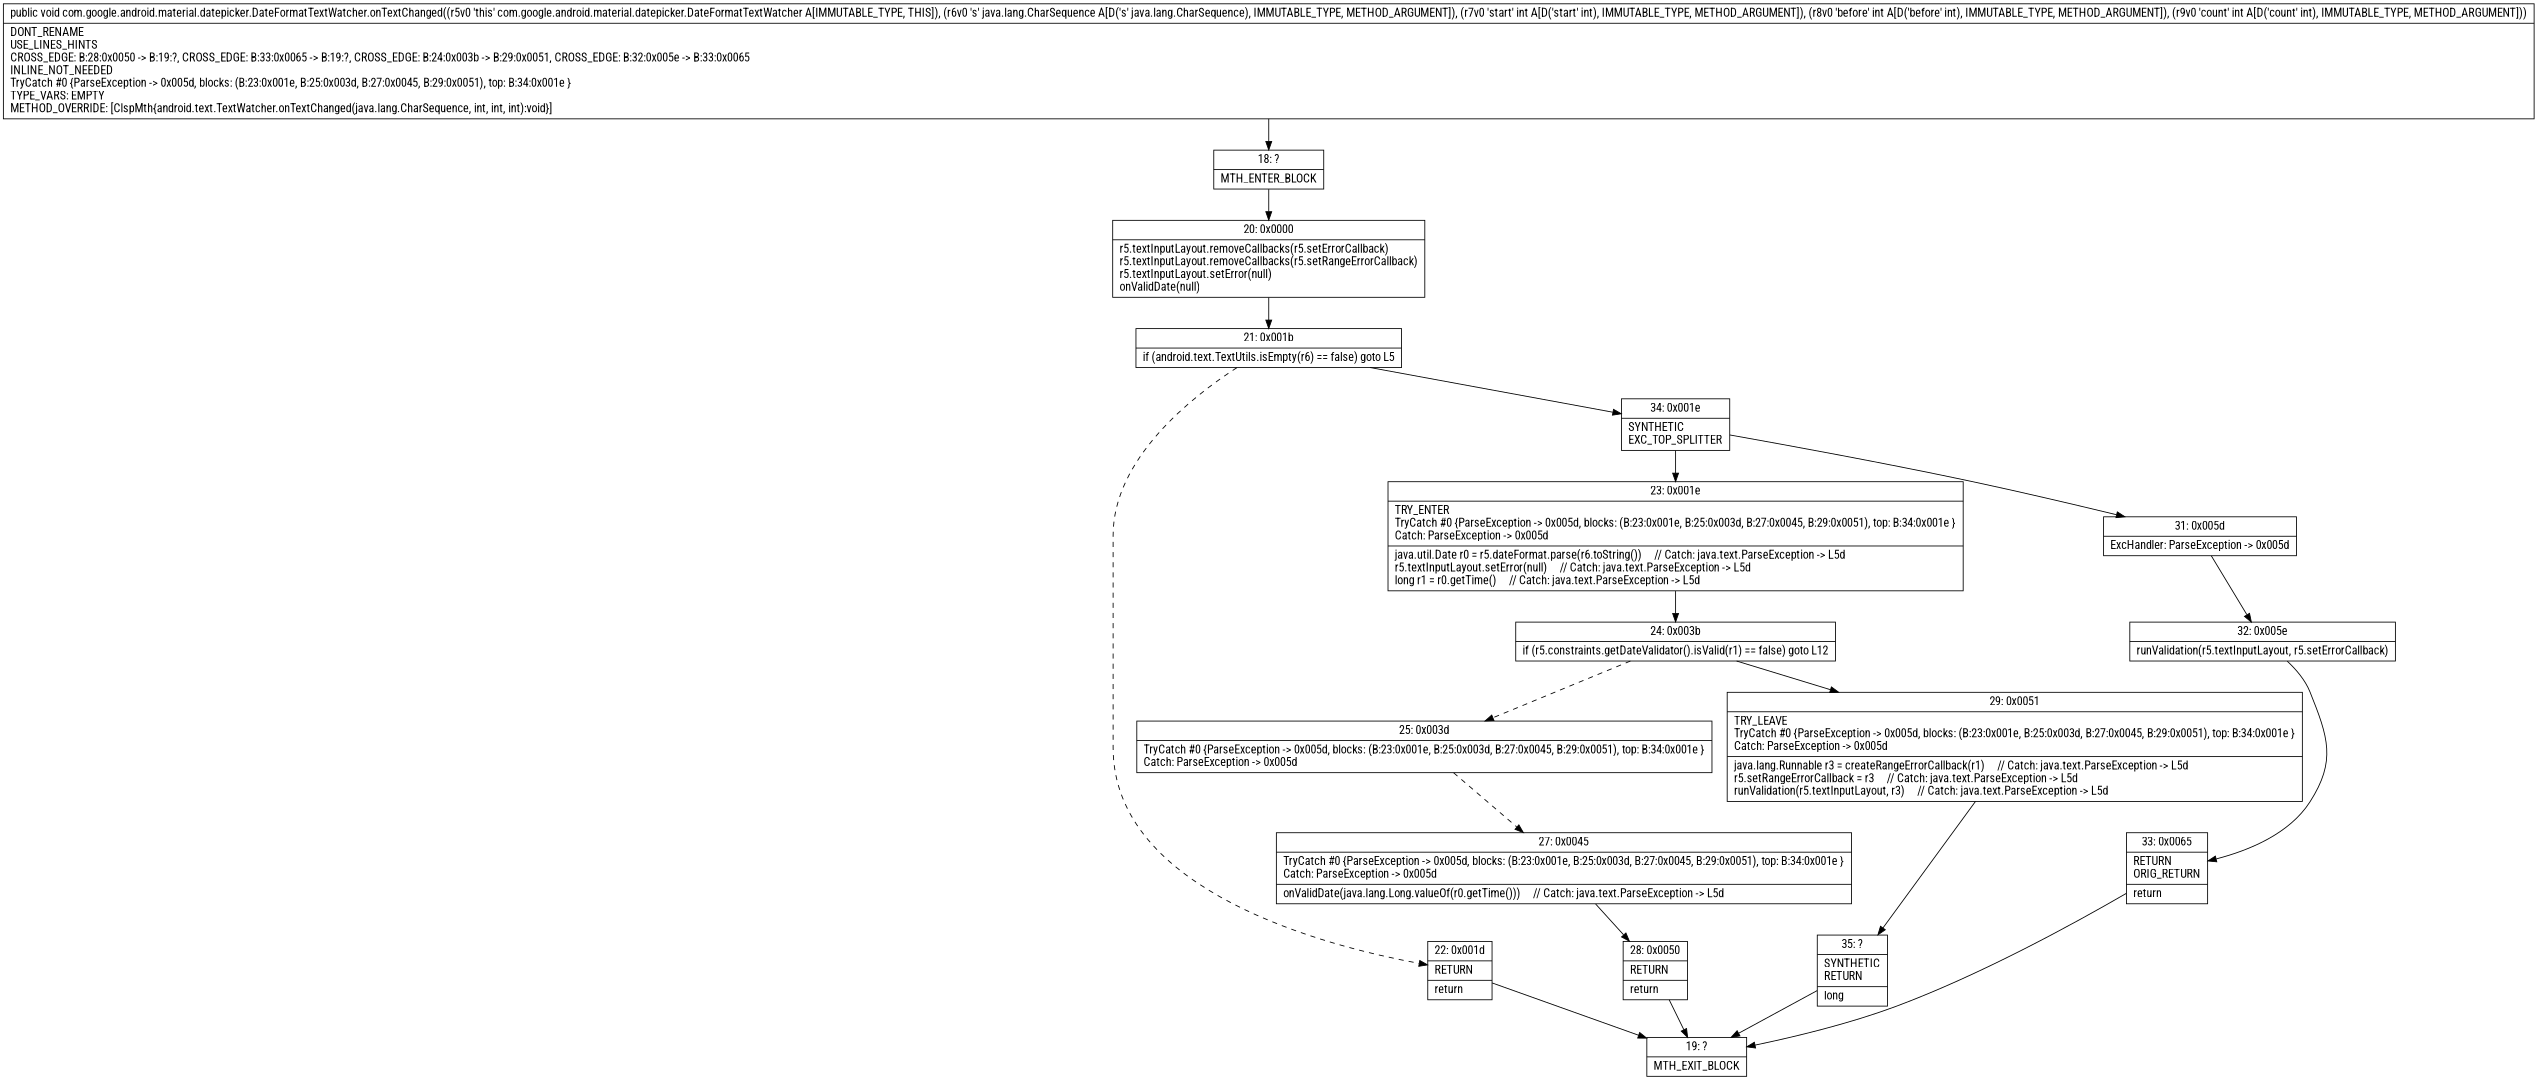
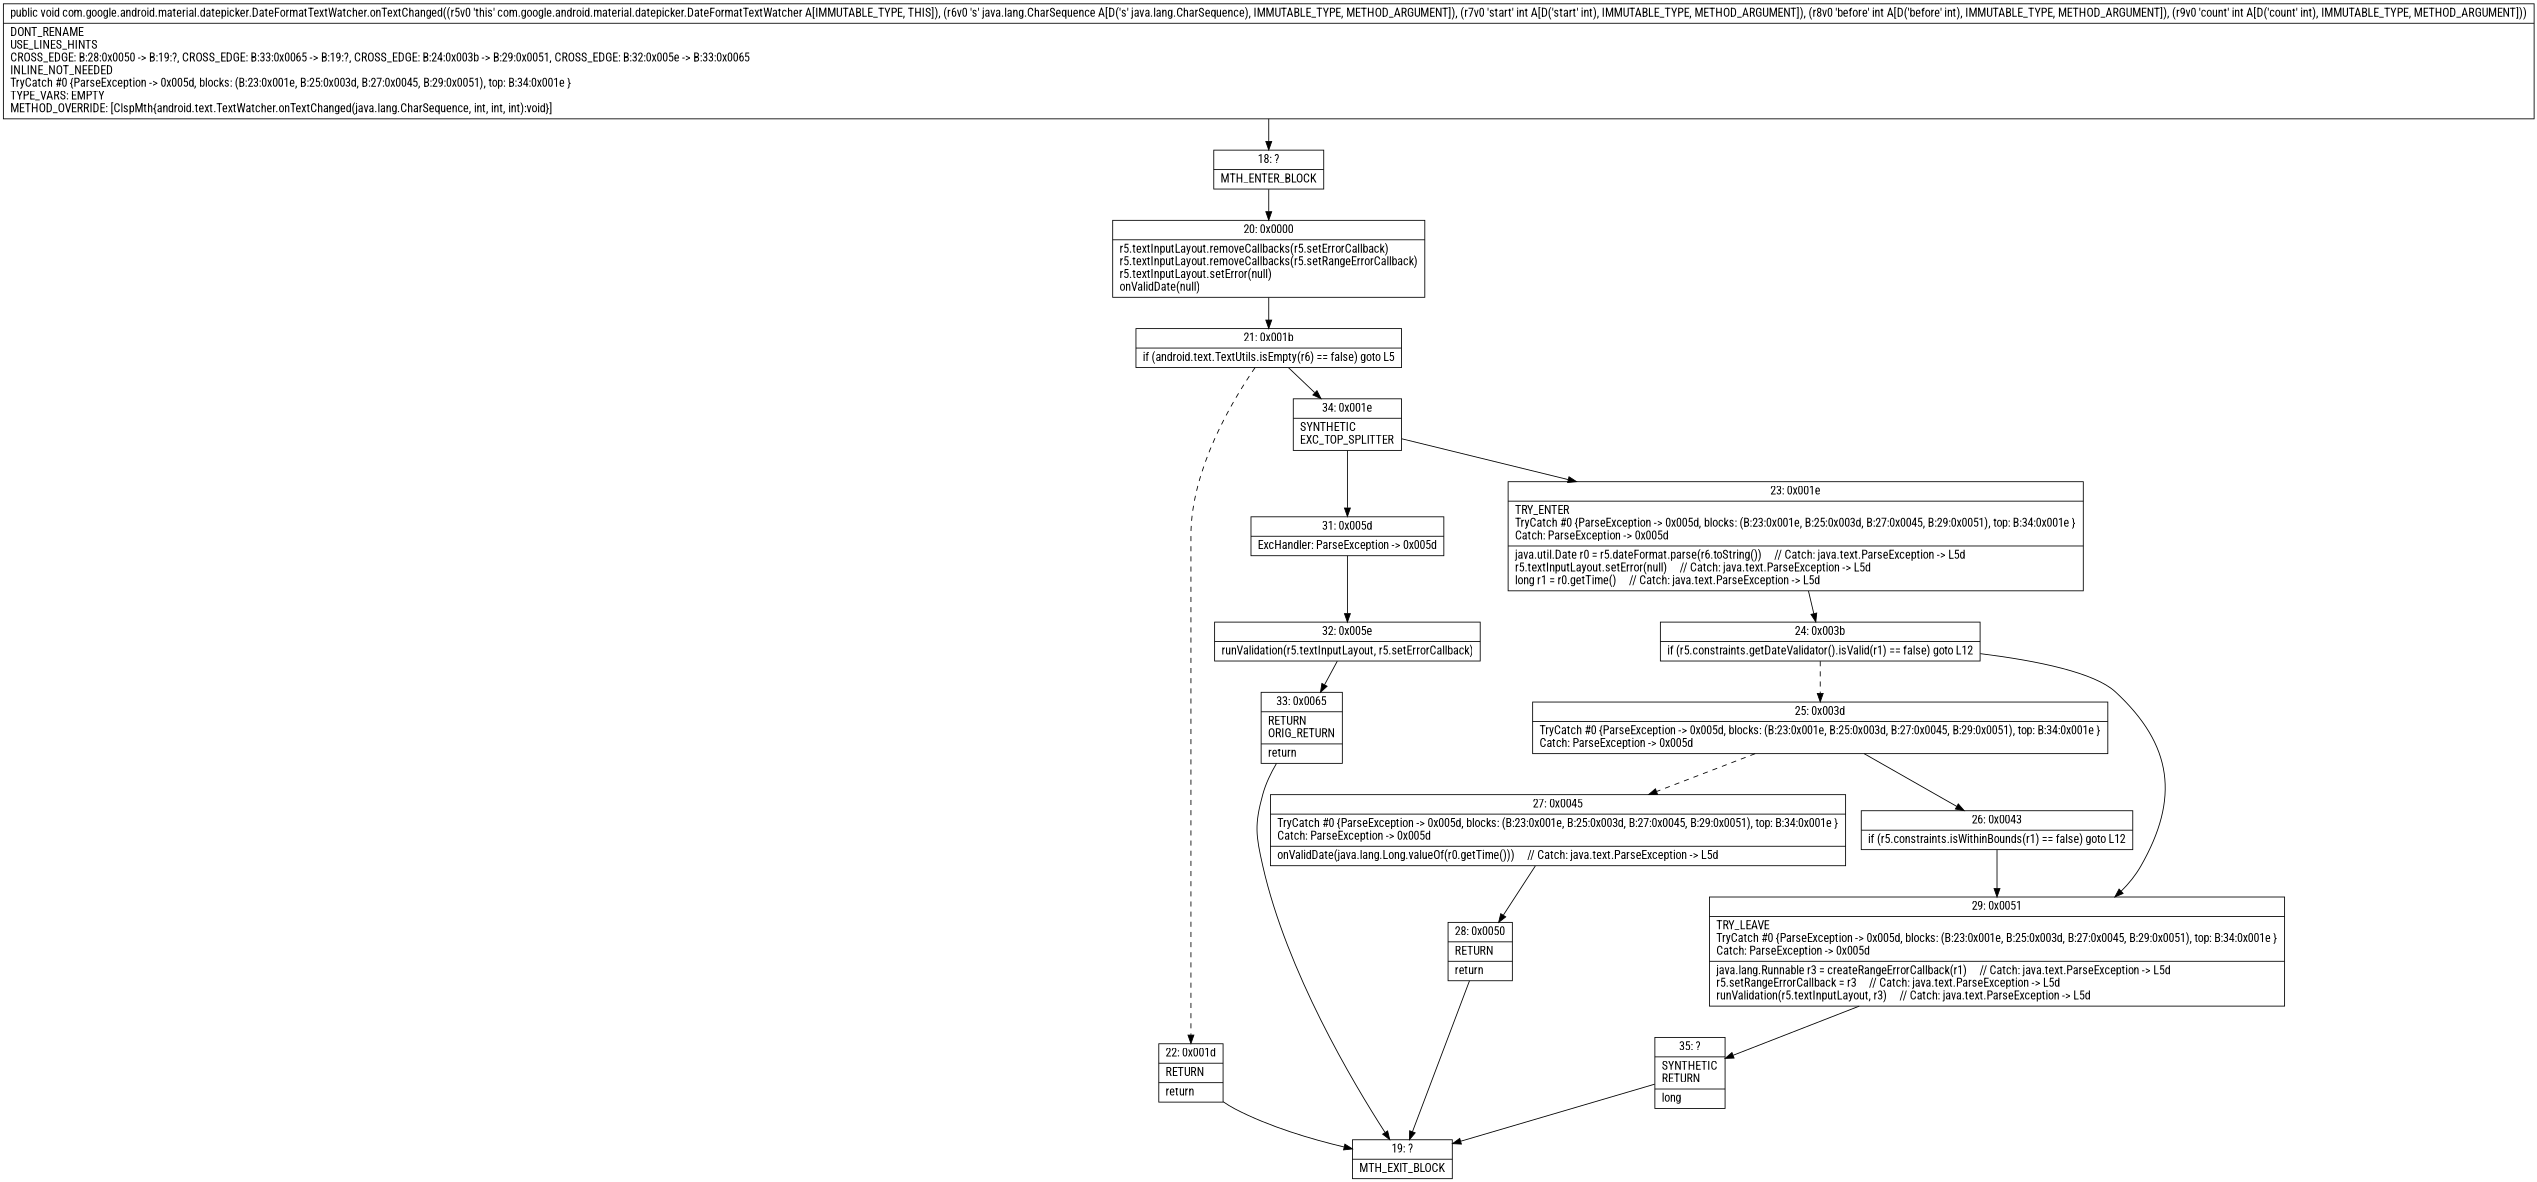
none -> (1997, 830)
